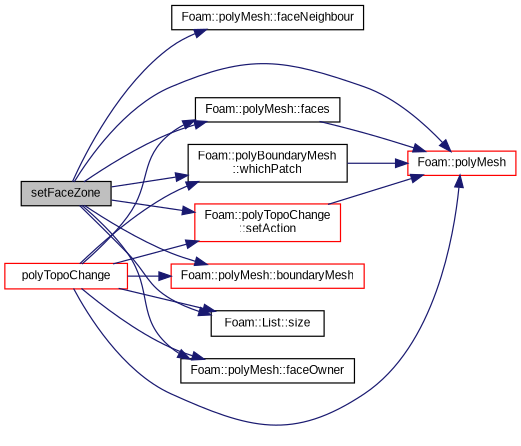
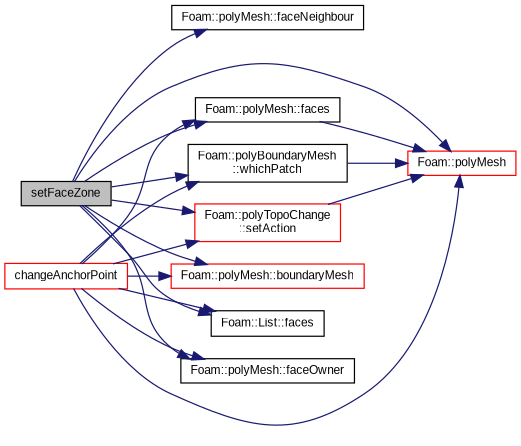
(66, 276) -> (66, 276)
(268, 324) -> (268, 324)
